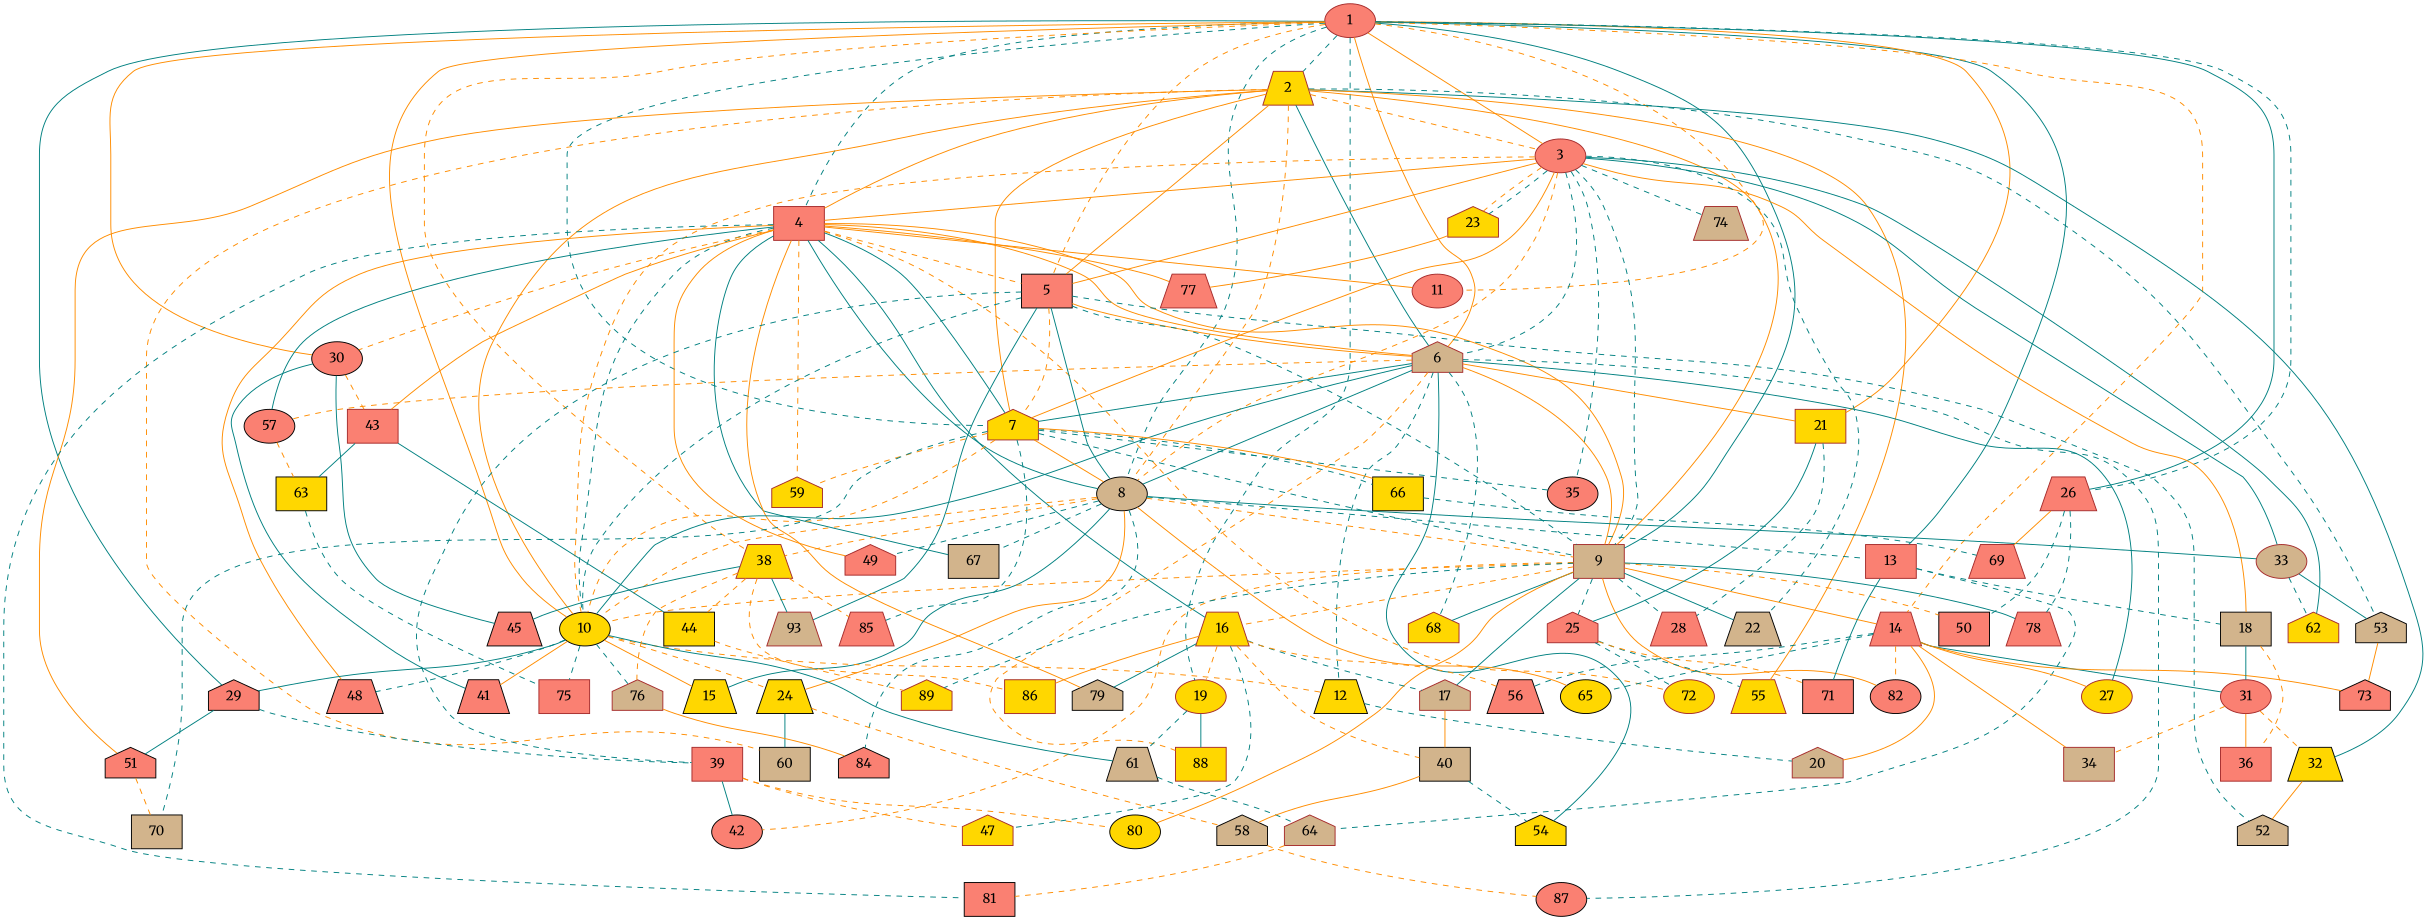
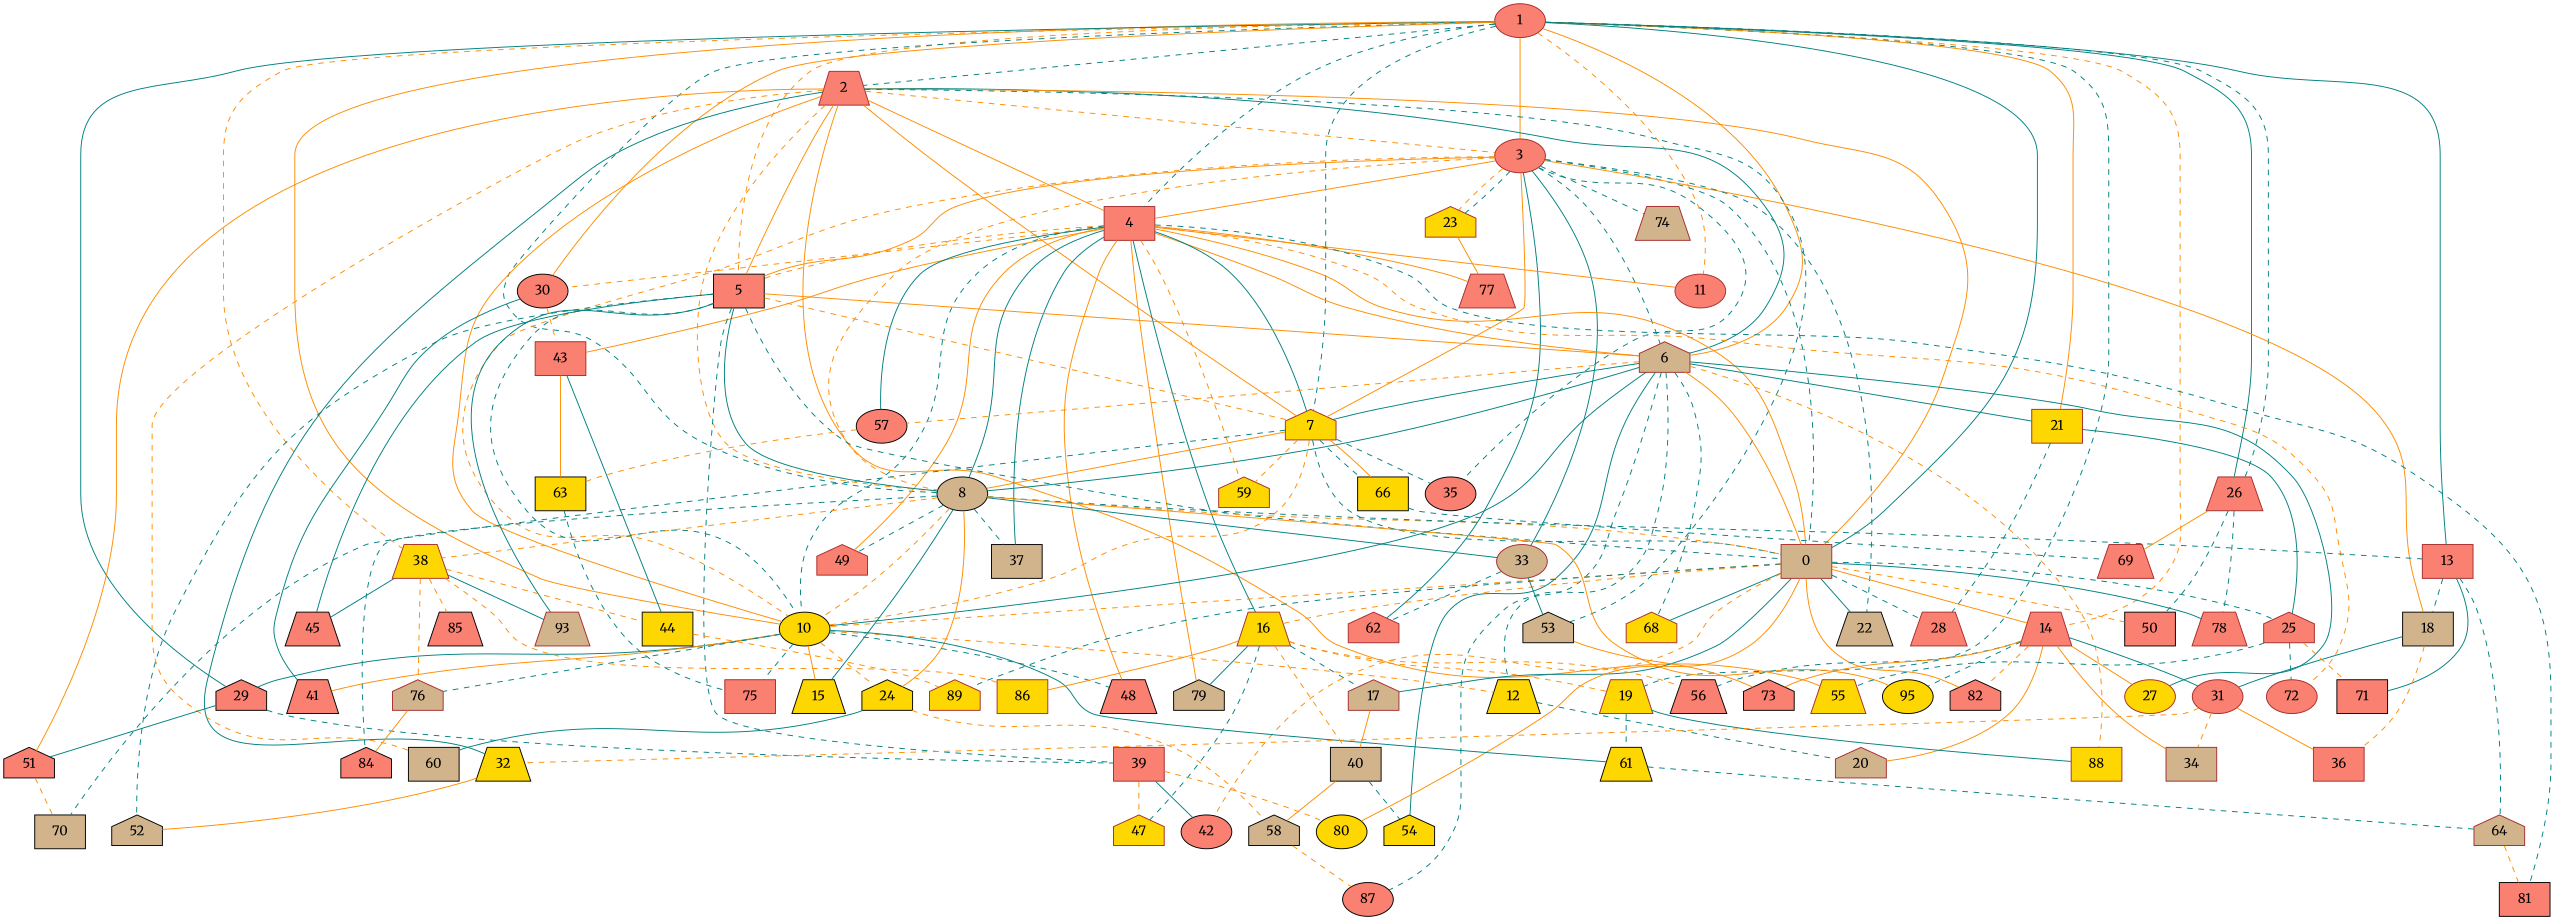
(1288, 88) -> (844, 88)
(1621, 391) -> (1852, 391)
(335, 462) -> (561, 426)
(349, 536) -> (447, 366)
(974, 561) -> (1017, 561)
(1599, 561) -> (1806, 561)
(1010, 574) -> none
(867, 629) -> (455, 629)
(2313, 629) -> (1374, 629)
(785, 697) -> (887, 697)
(1201, 697) -> (1626, 697)
(1586, 697) -> (1908, 697)
(1689, 697) -> (2292, 697)
(1896, 697) -> (1975, 697)
(1132, 764) -> (1626, 764)
